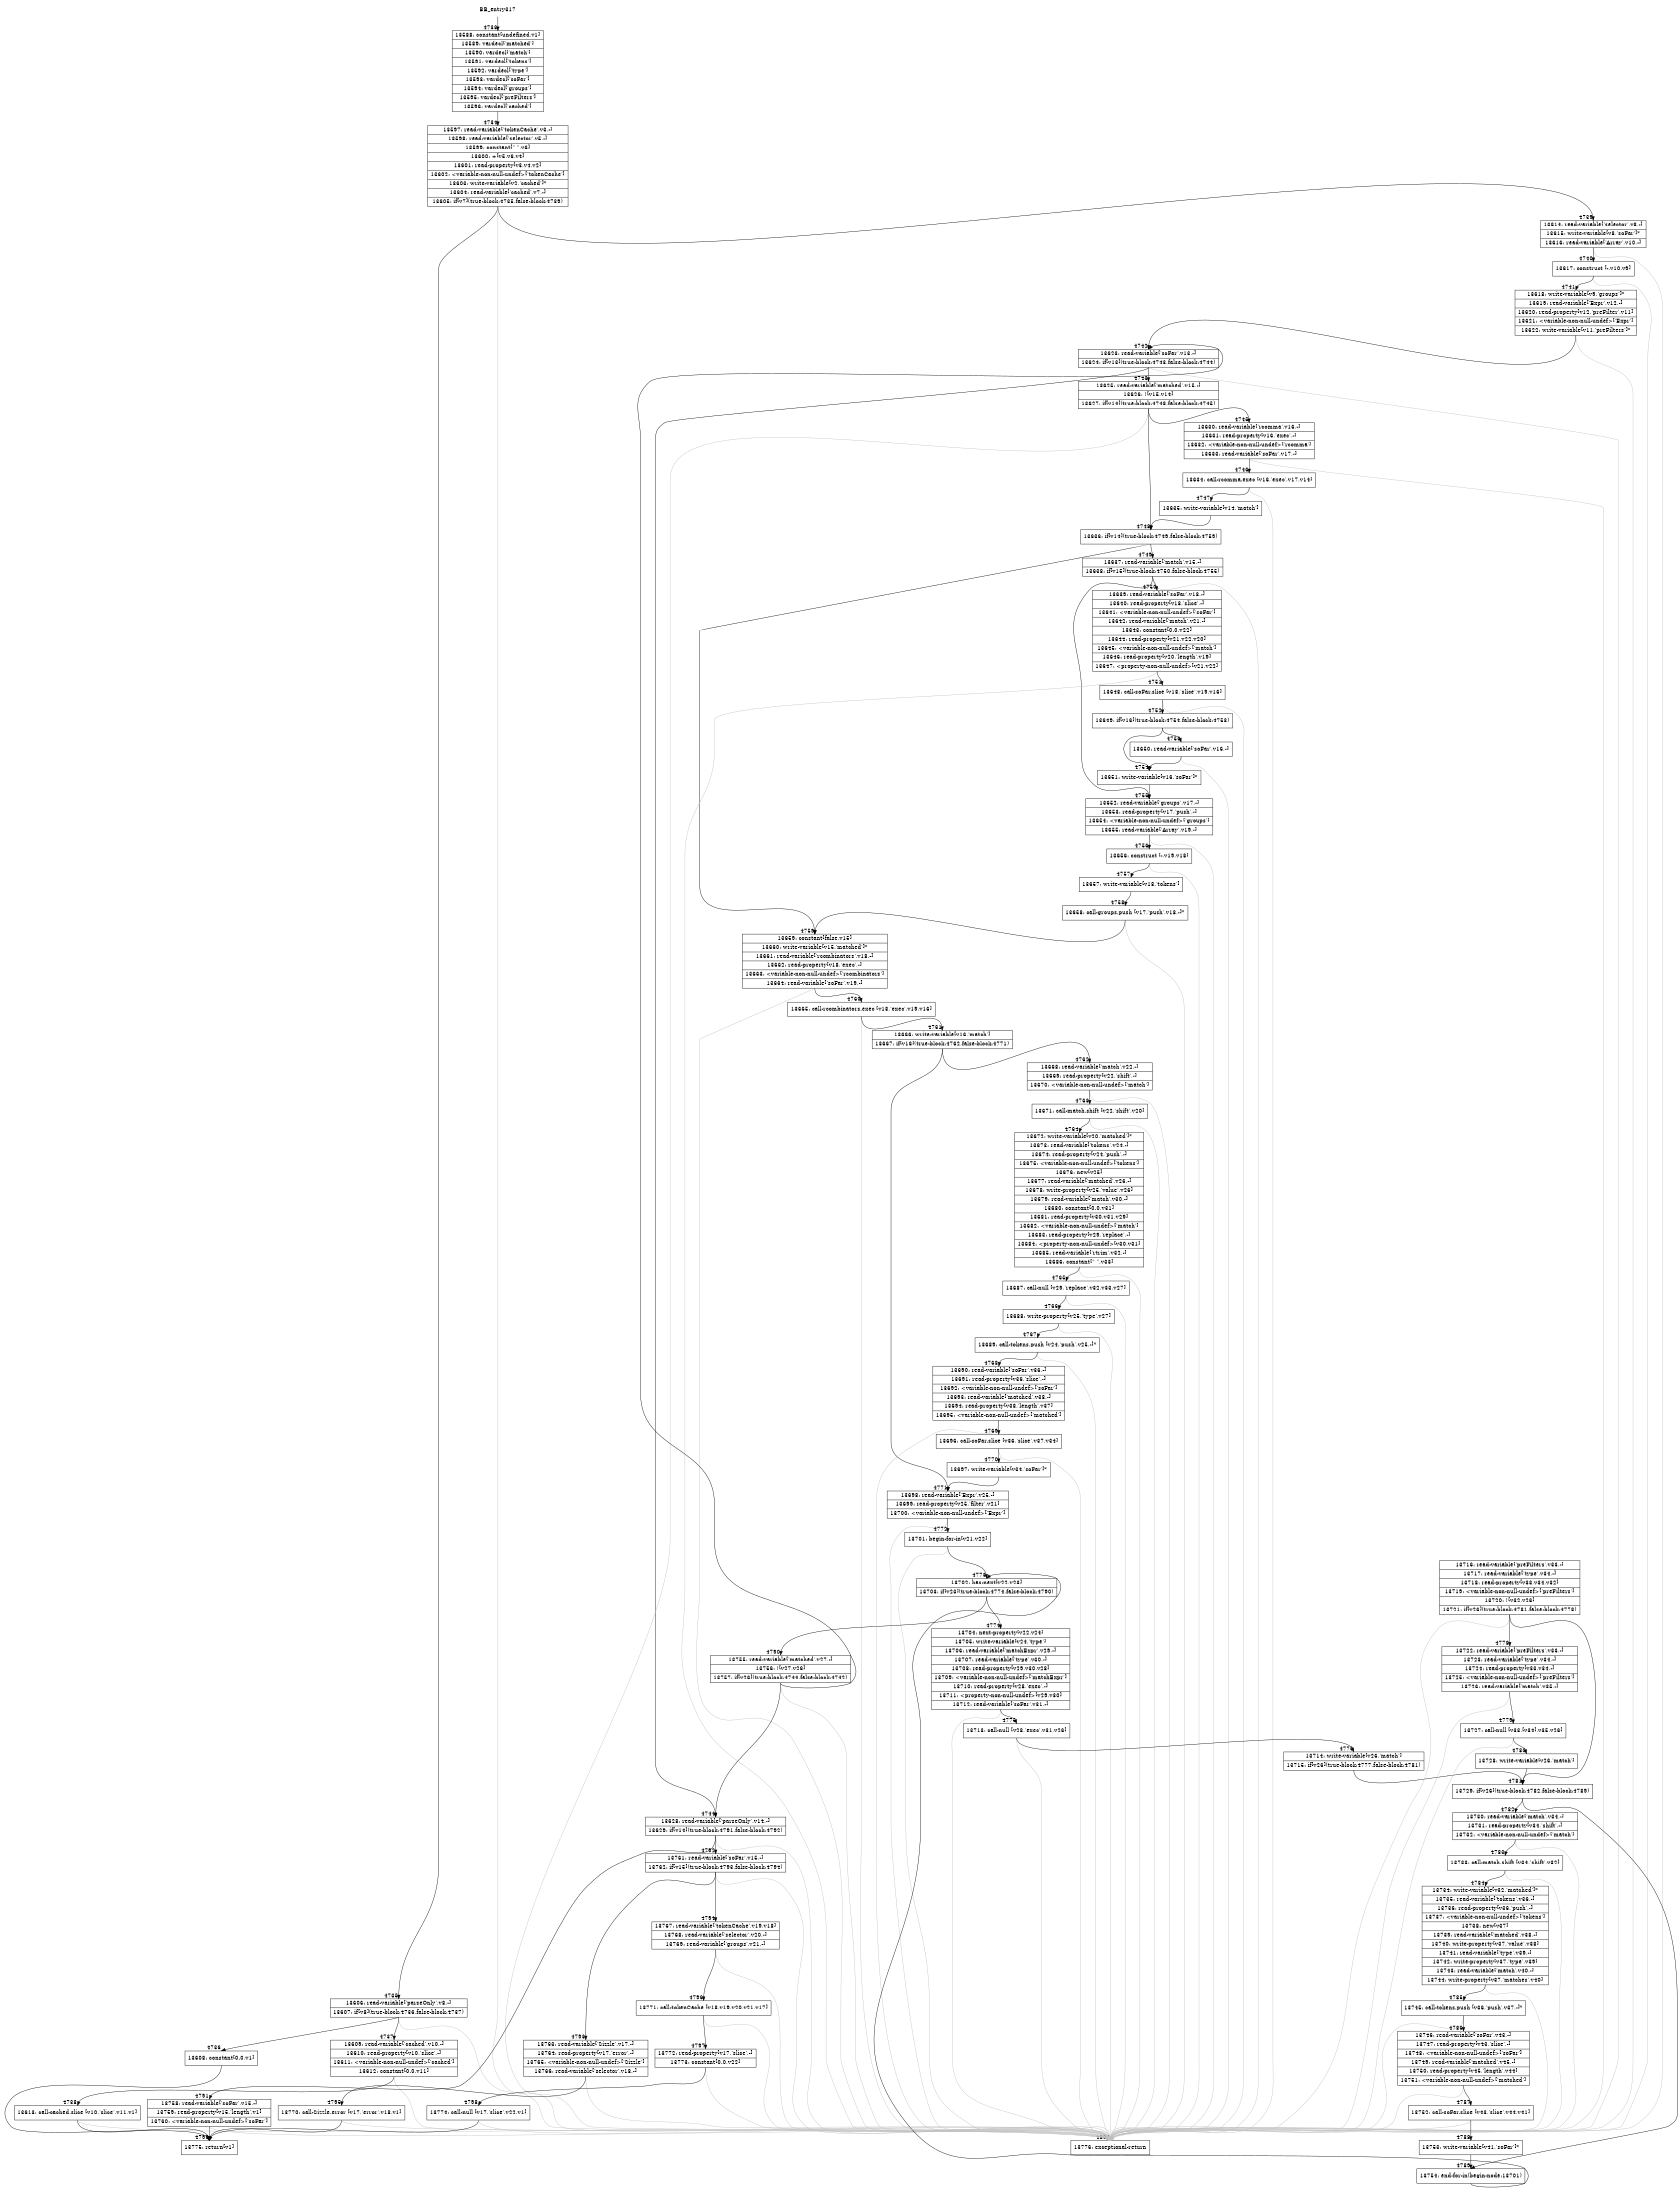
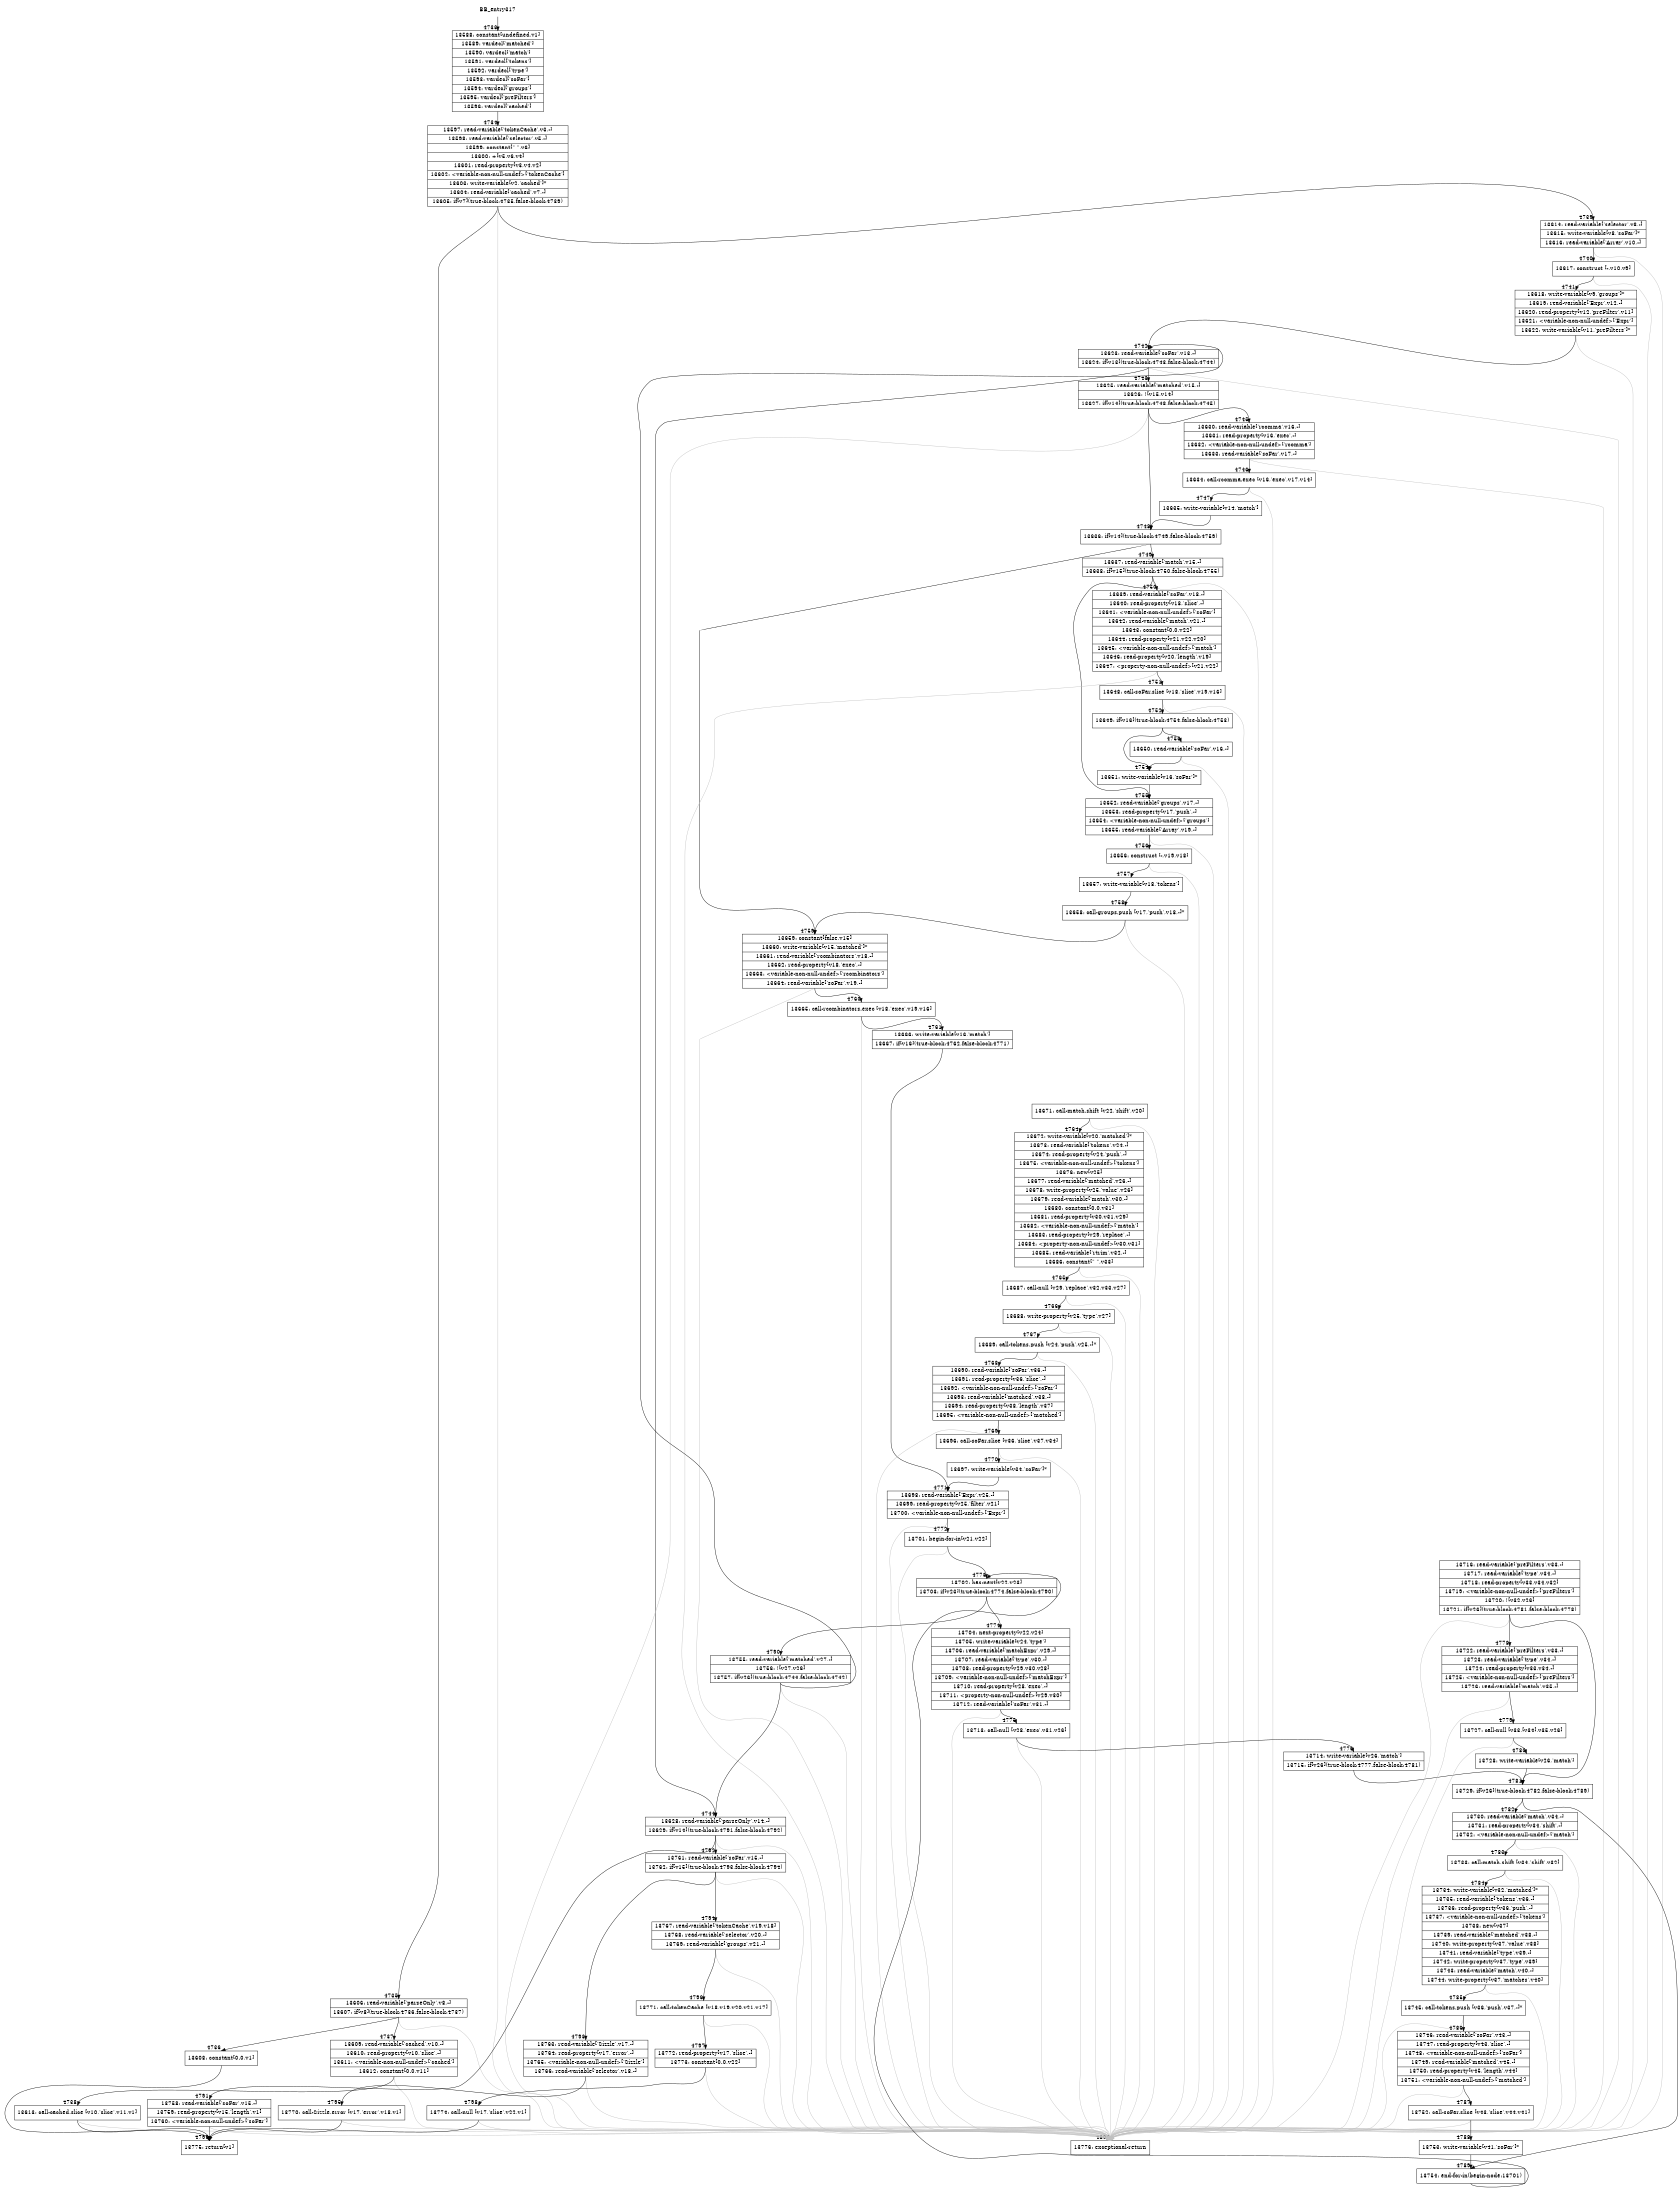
(1090, 1076) -> none
